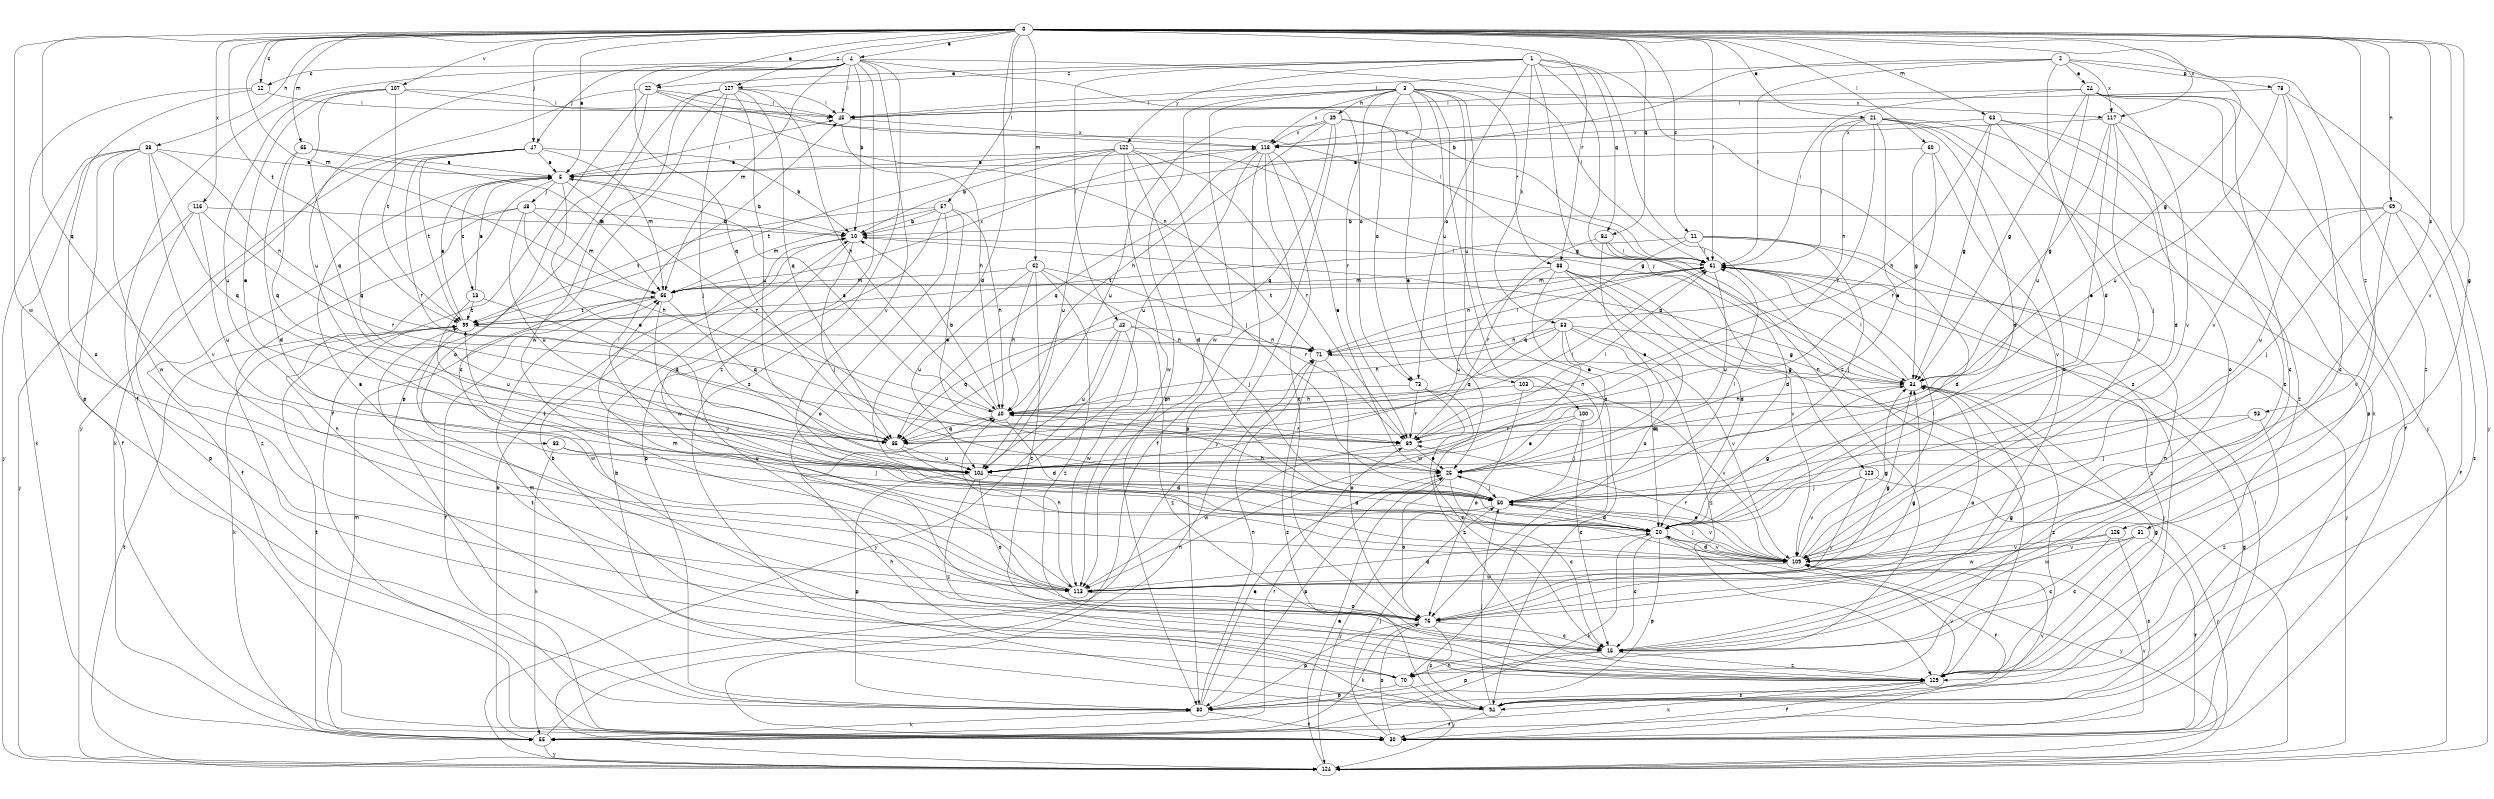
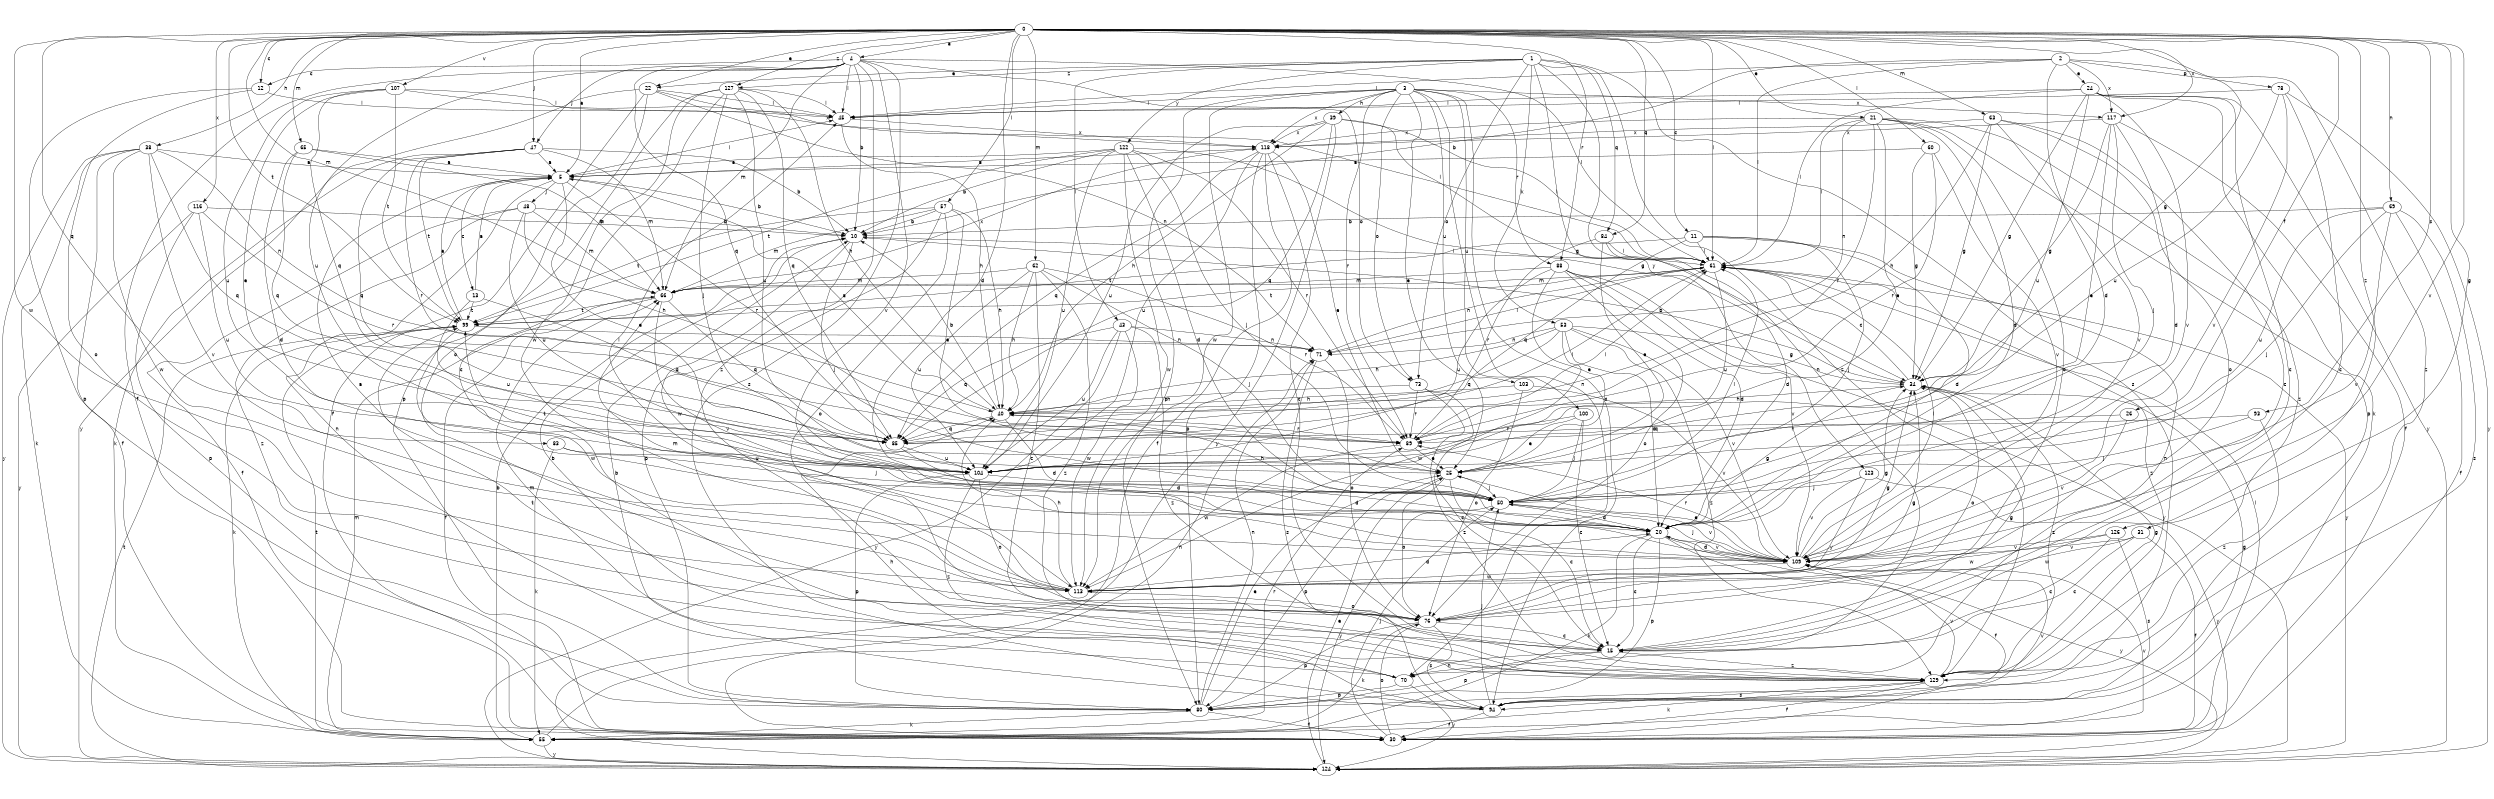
(1861, 326) -> (1861, 326)
(1615, 363) -> none
none -> (2129, 414)
